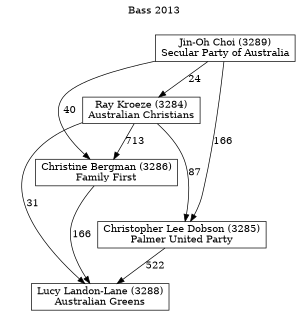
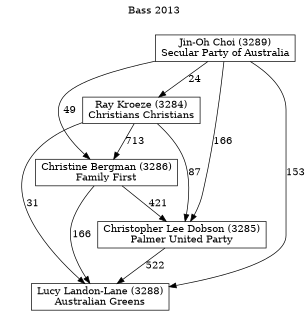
(70, 110) -> (70, 110)
(141, 110) -> (141, 110)
none -> (141, 201)
none -> (286, 204)
